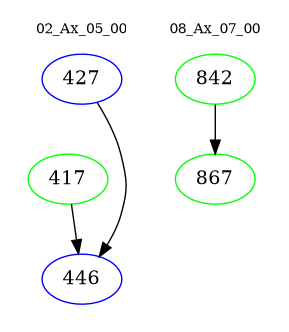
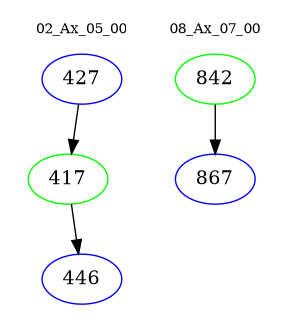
(125, 173) -> (76, 122)
(215, 179) -> (215, 179)
